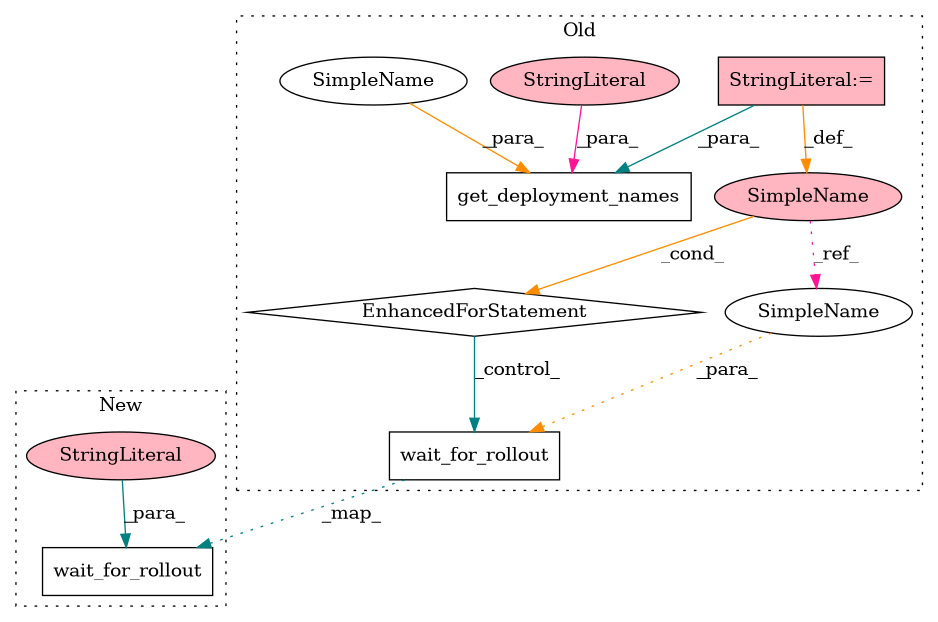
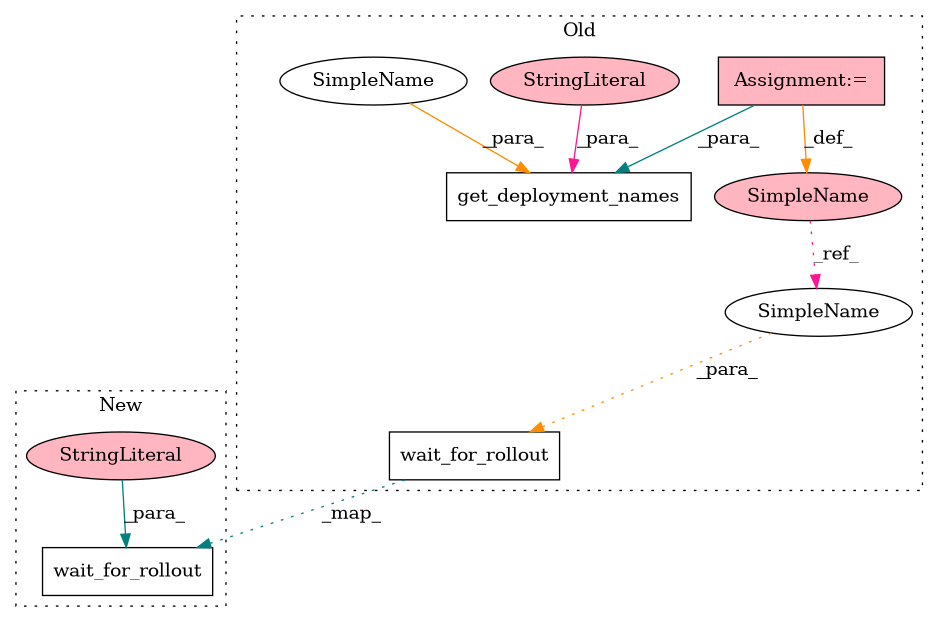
(801, 81) -> (801, 81)
(475, 312) -> none
